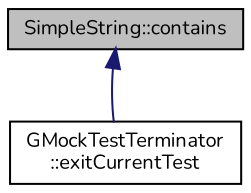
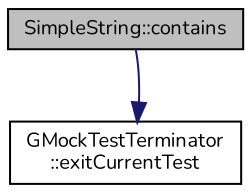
(112, 95) -> (139, 75)
